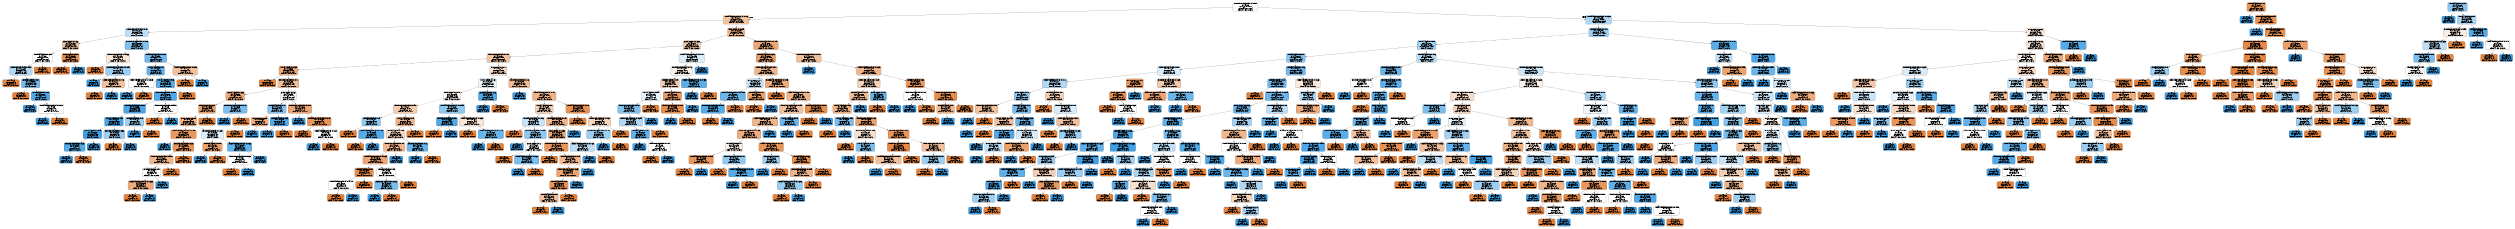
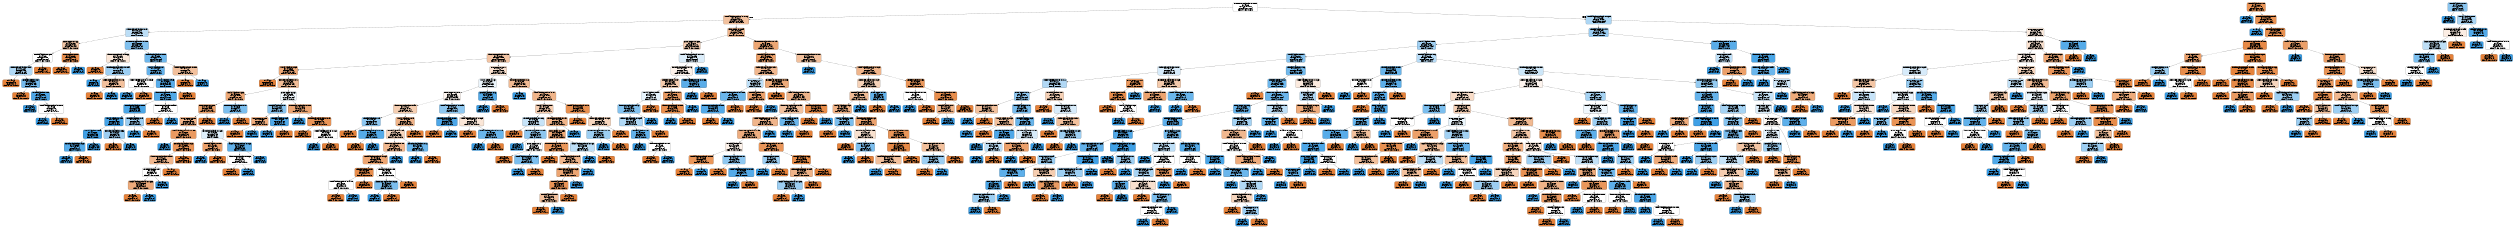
(31, 87) -> (31, 87)
